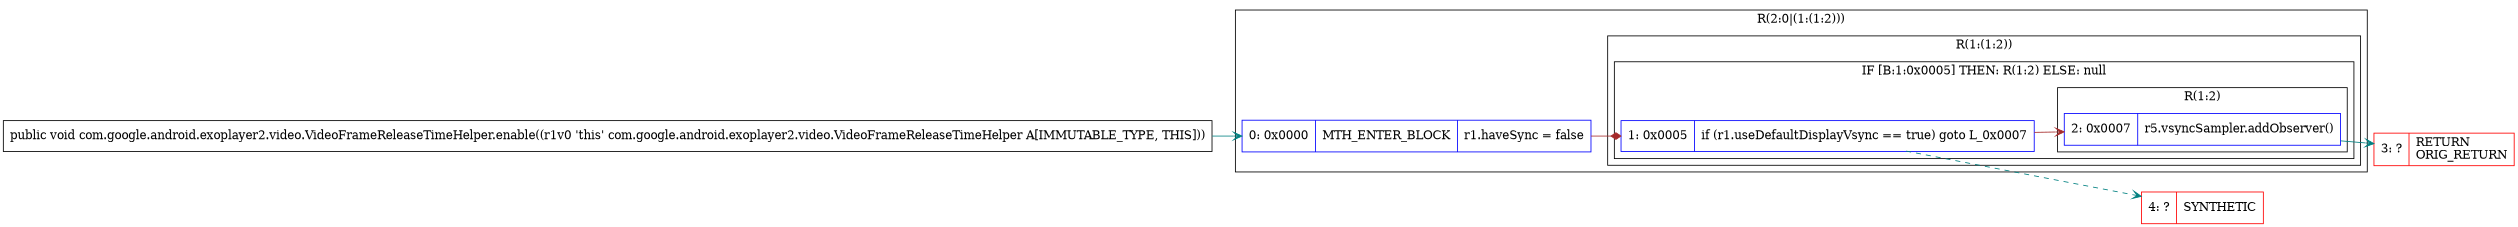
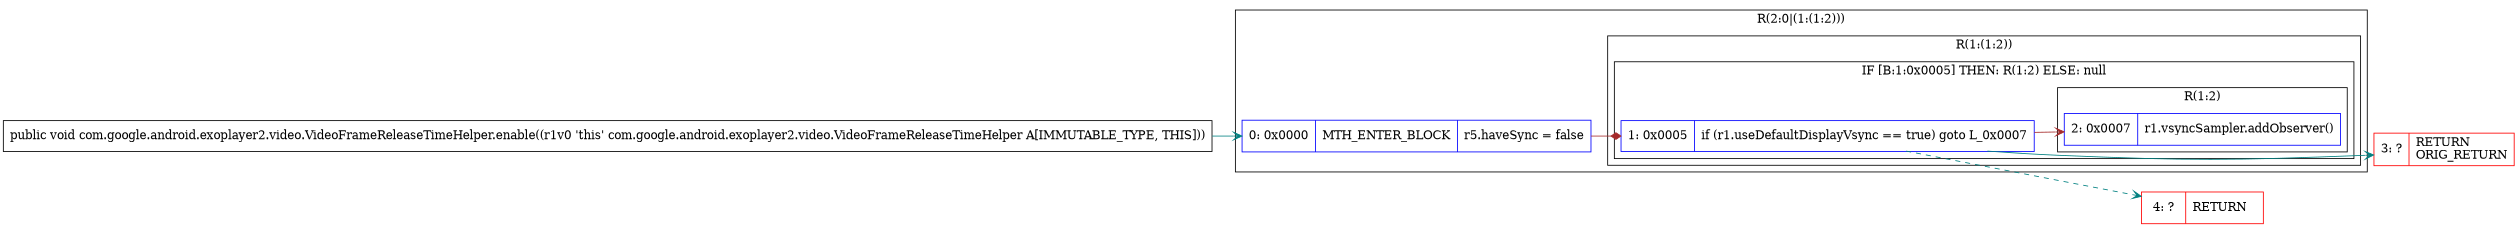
(2239, 129) -> (2239, 129)
(1524, 136) -> (1524, 136)
(2353, 142) -> (2176, 159)
(2220, 207) -> (2220, 207)
